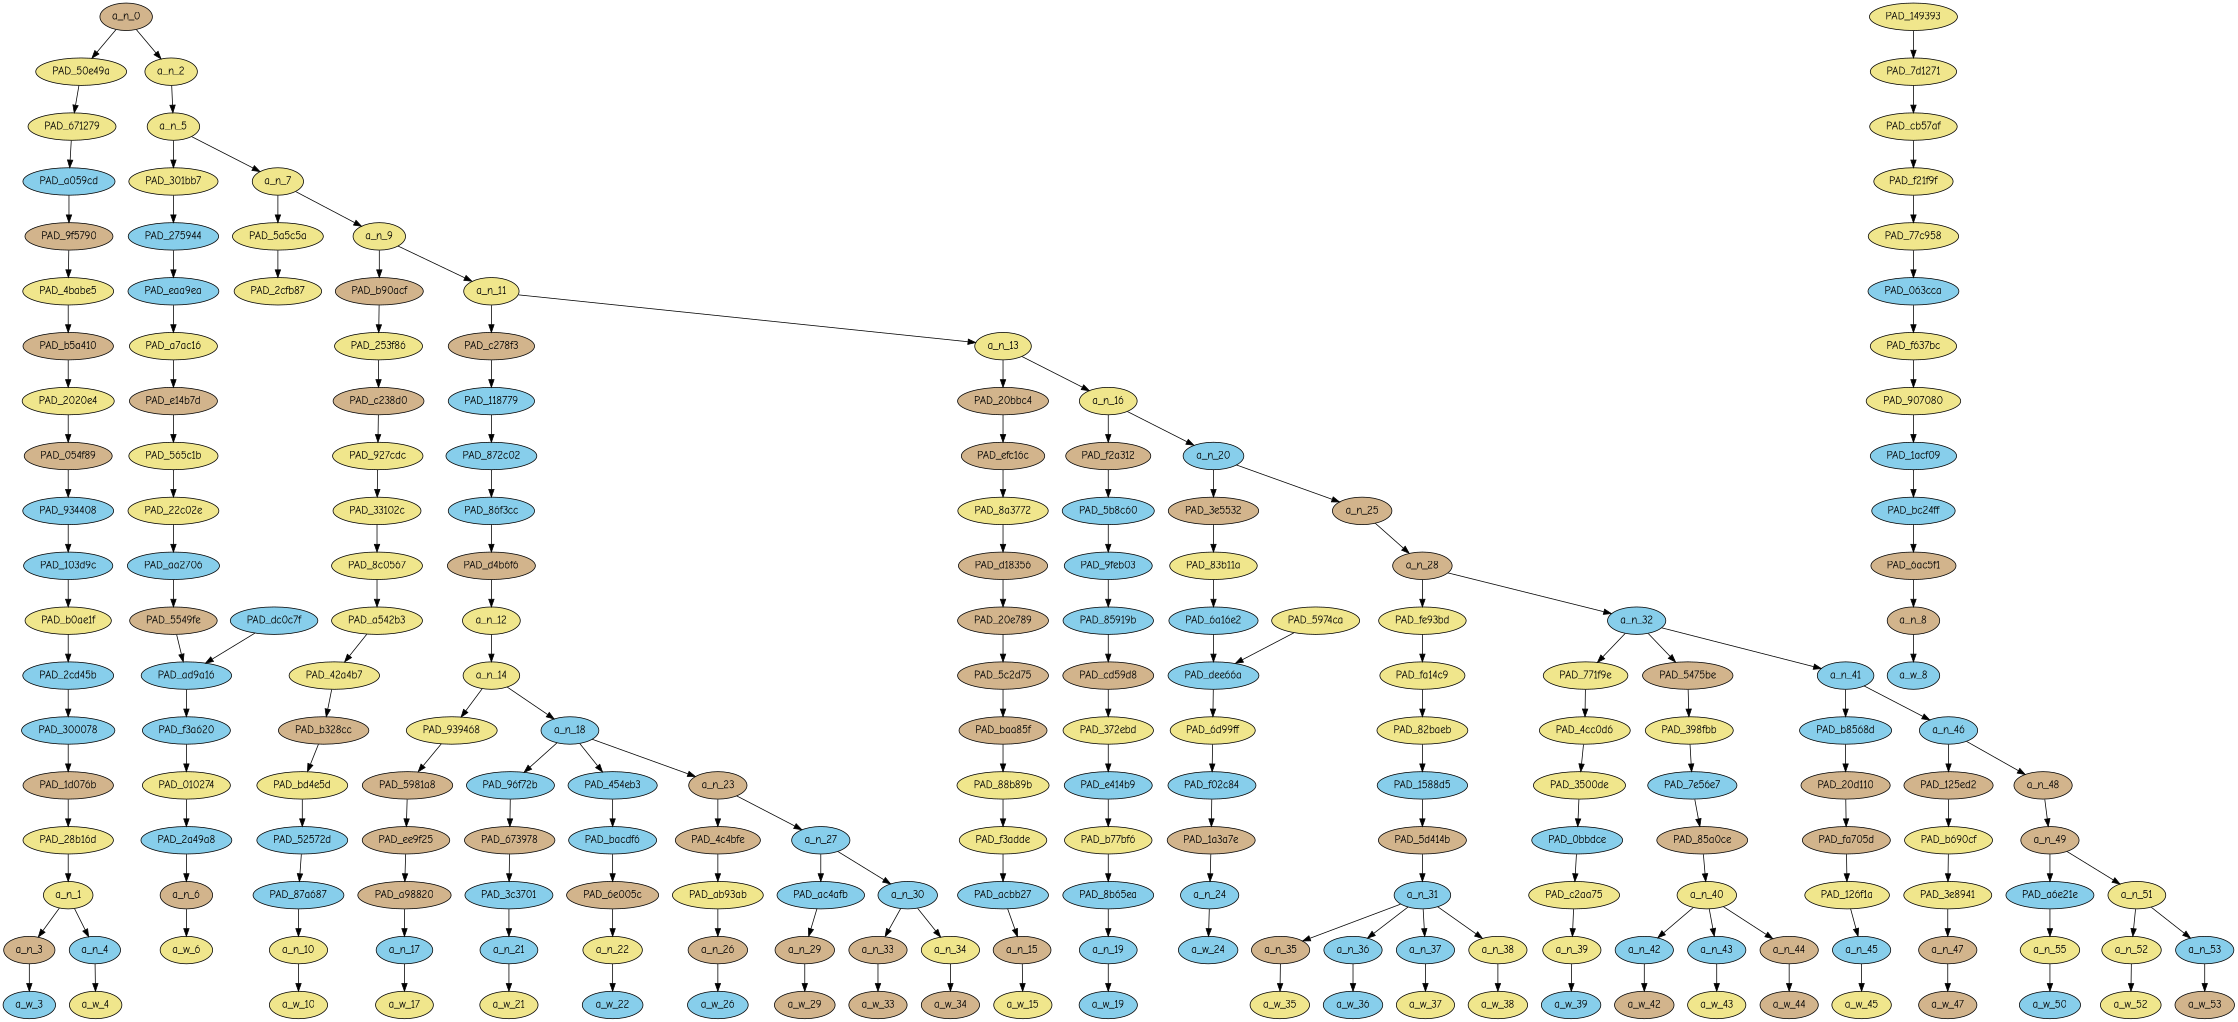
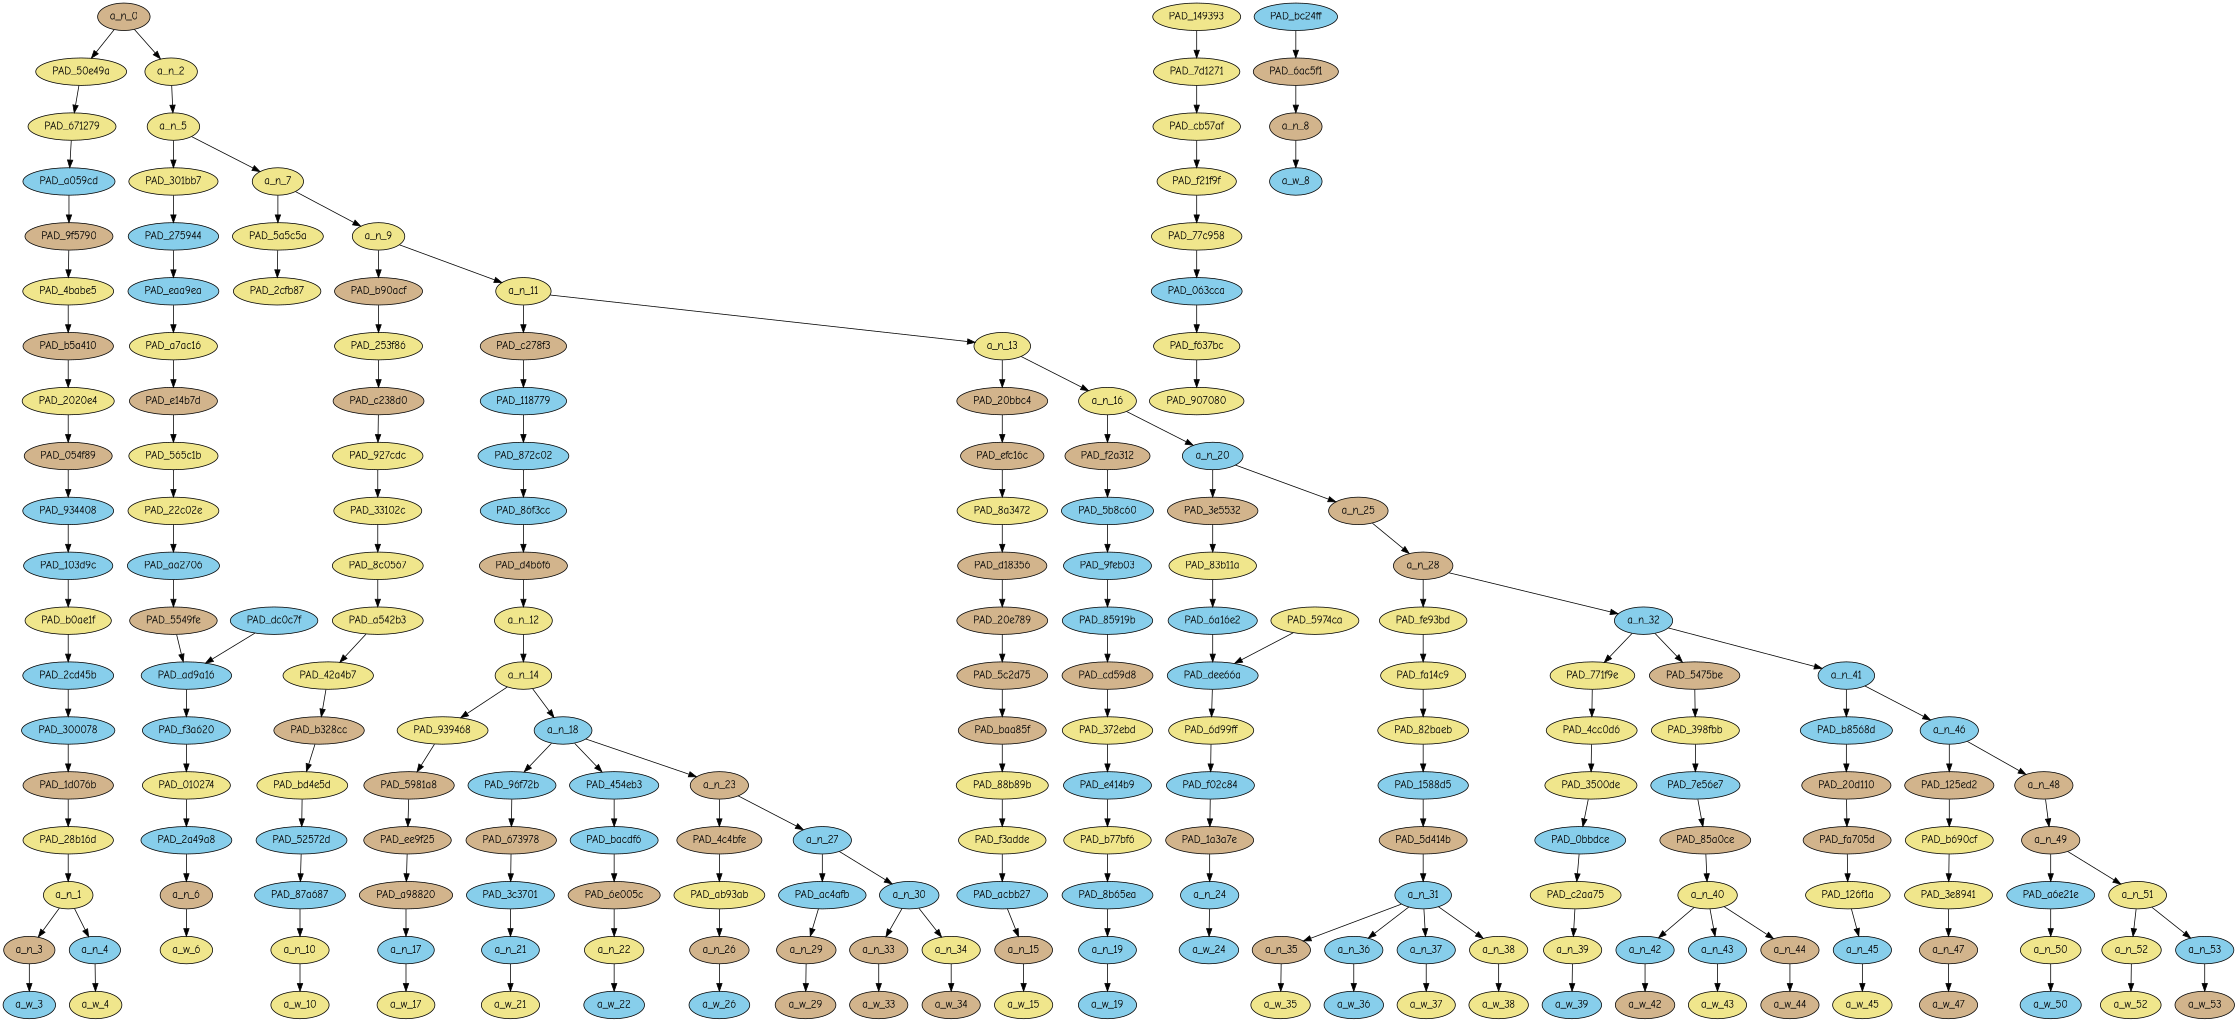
(1913, 456) -> none
(1003, 511) -> (1002, 511)
(2050, 950) -> (2051, 950)
